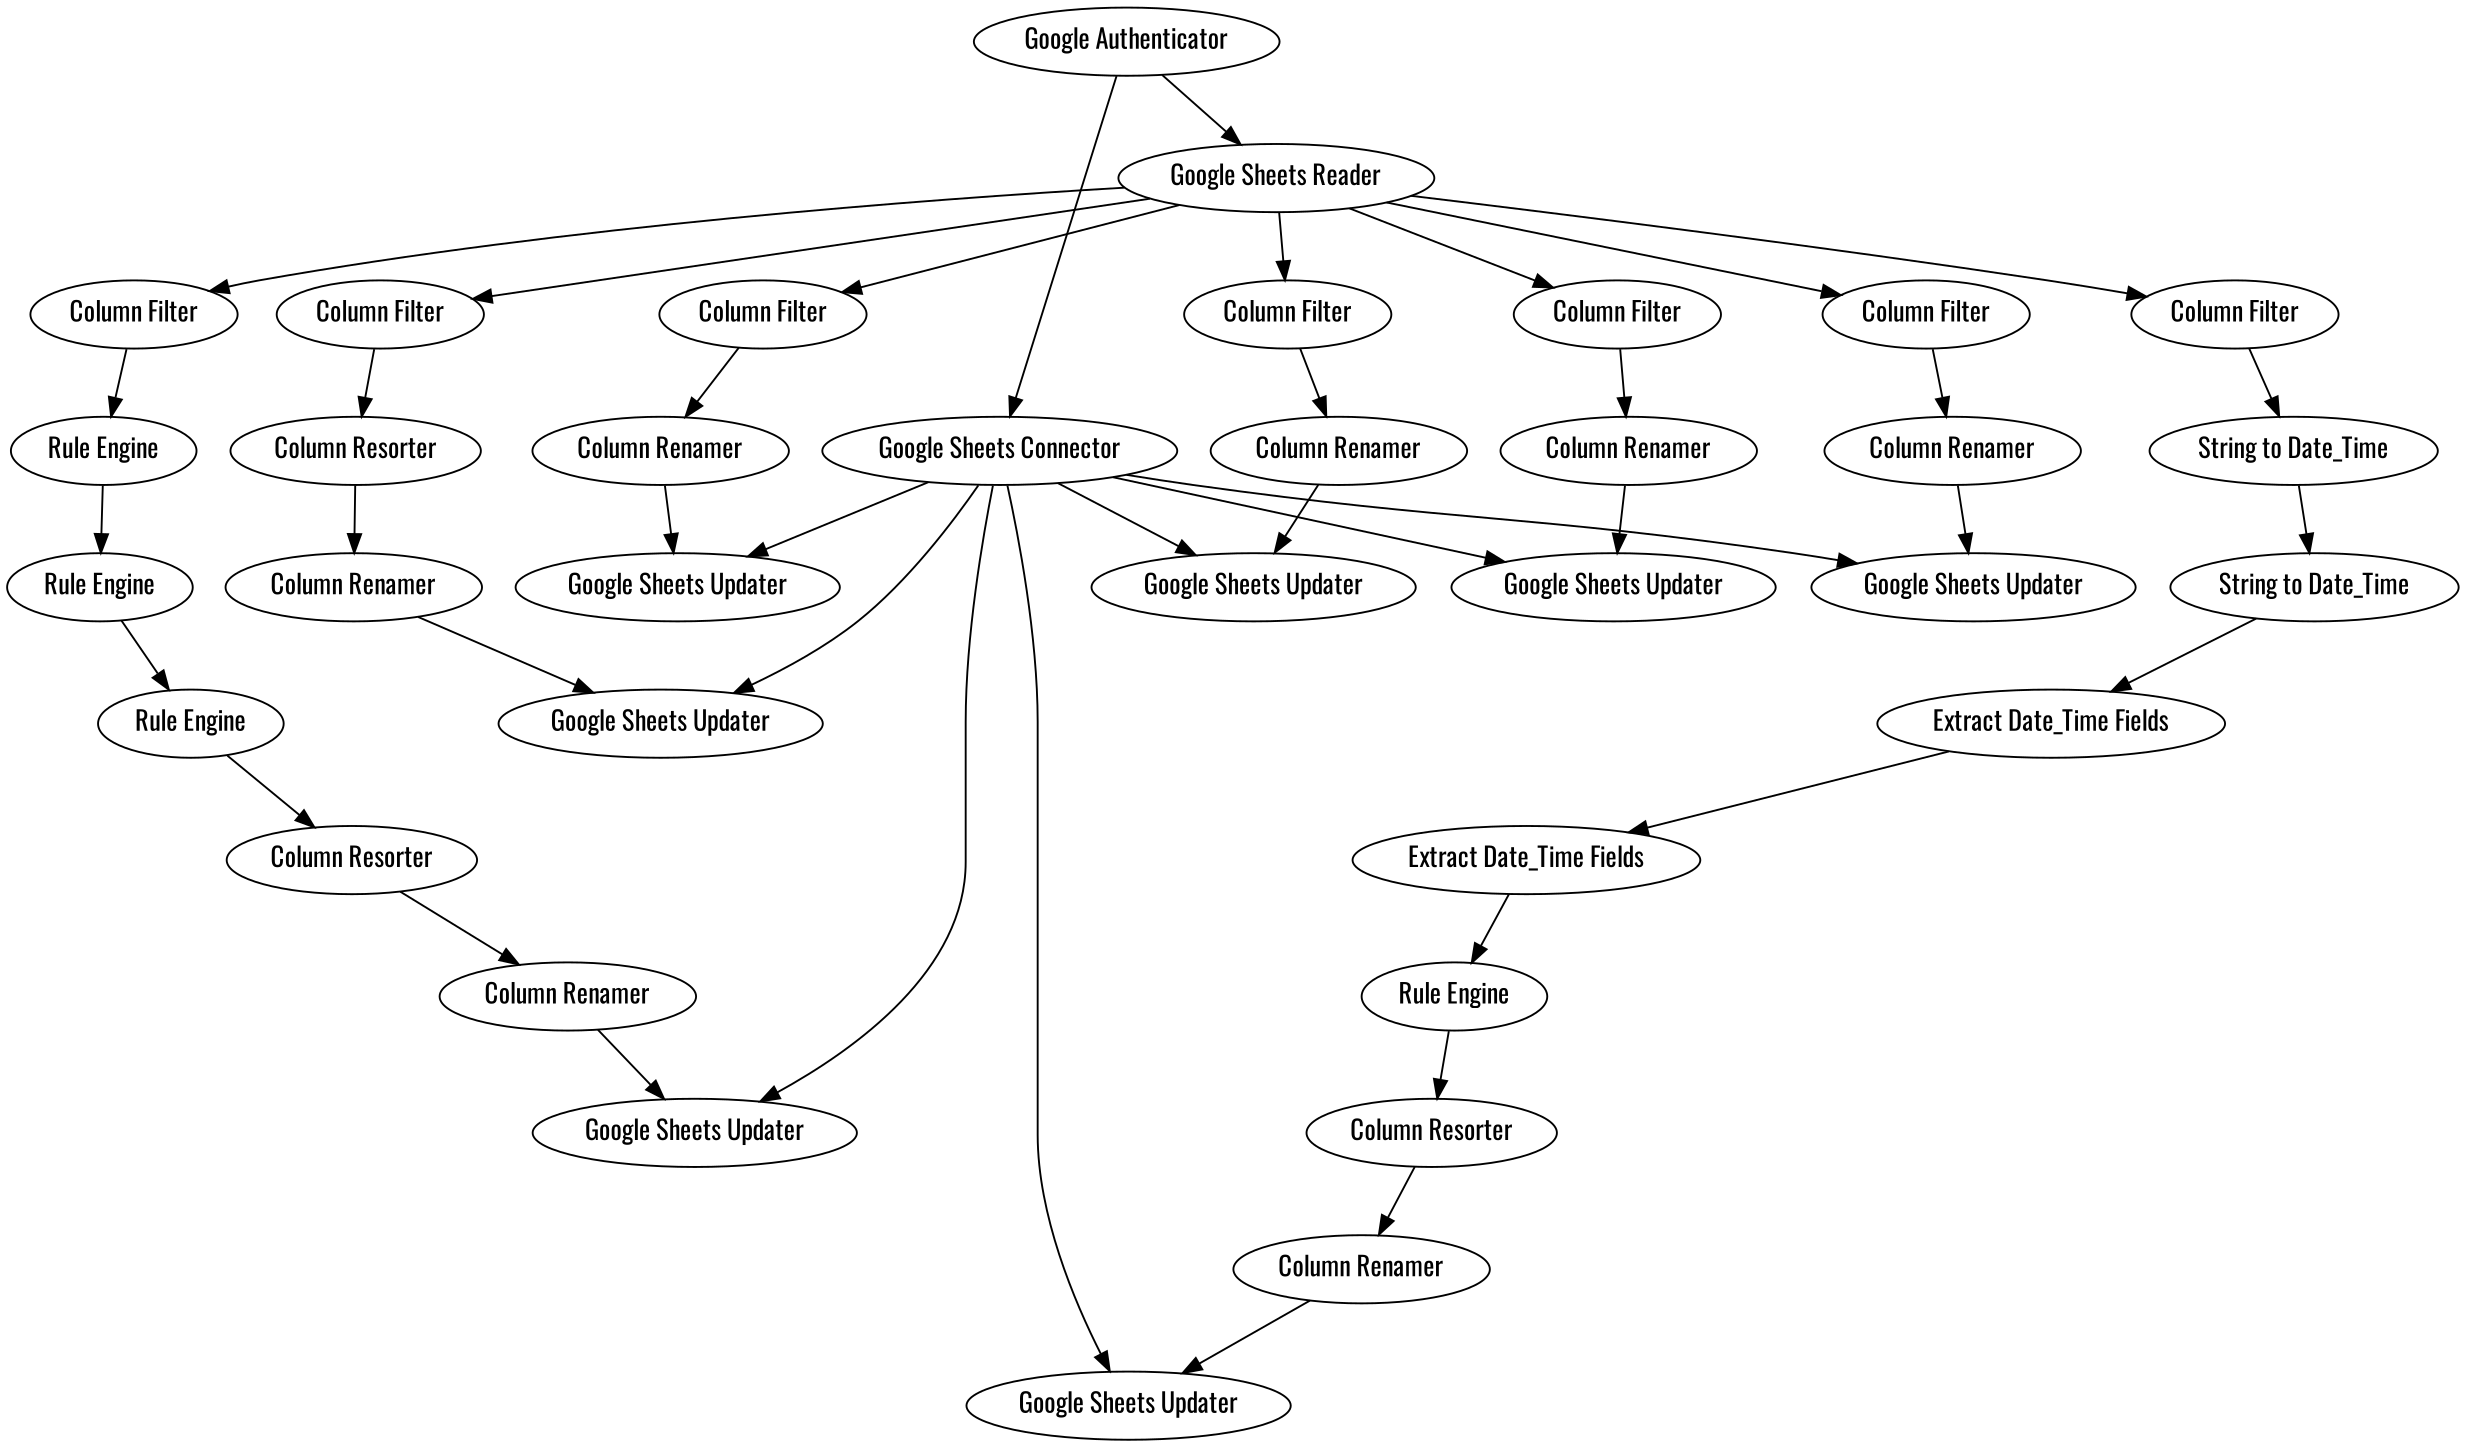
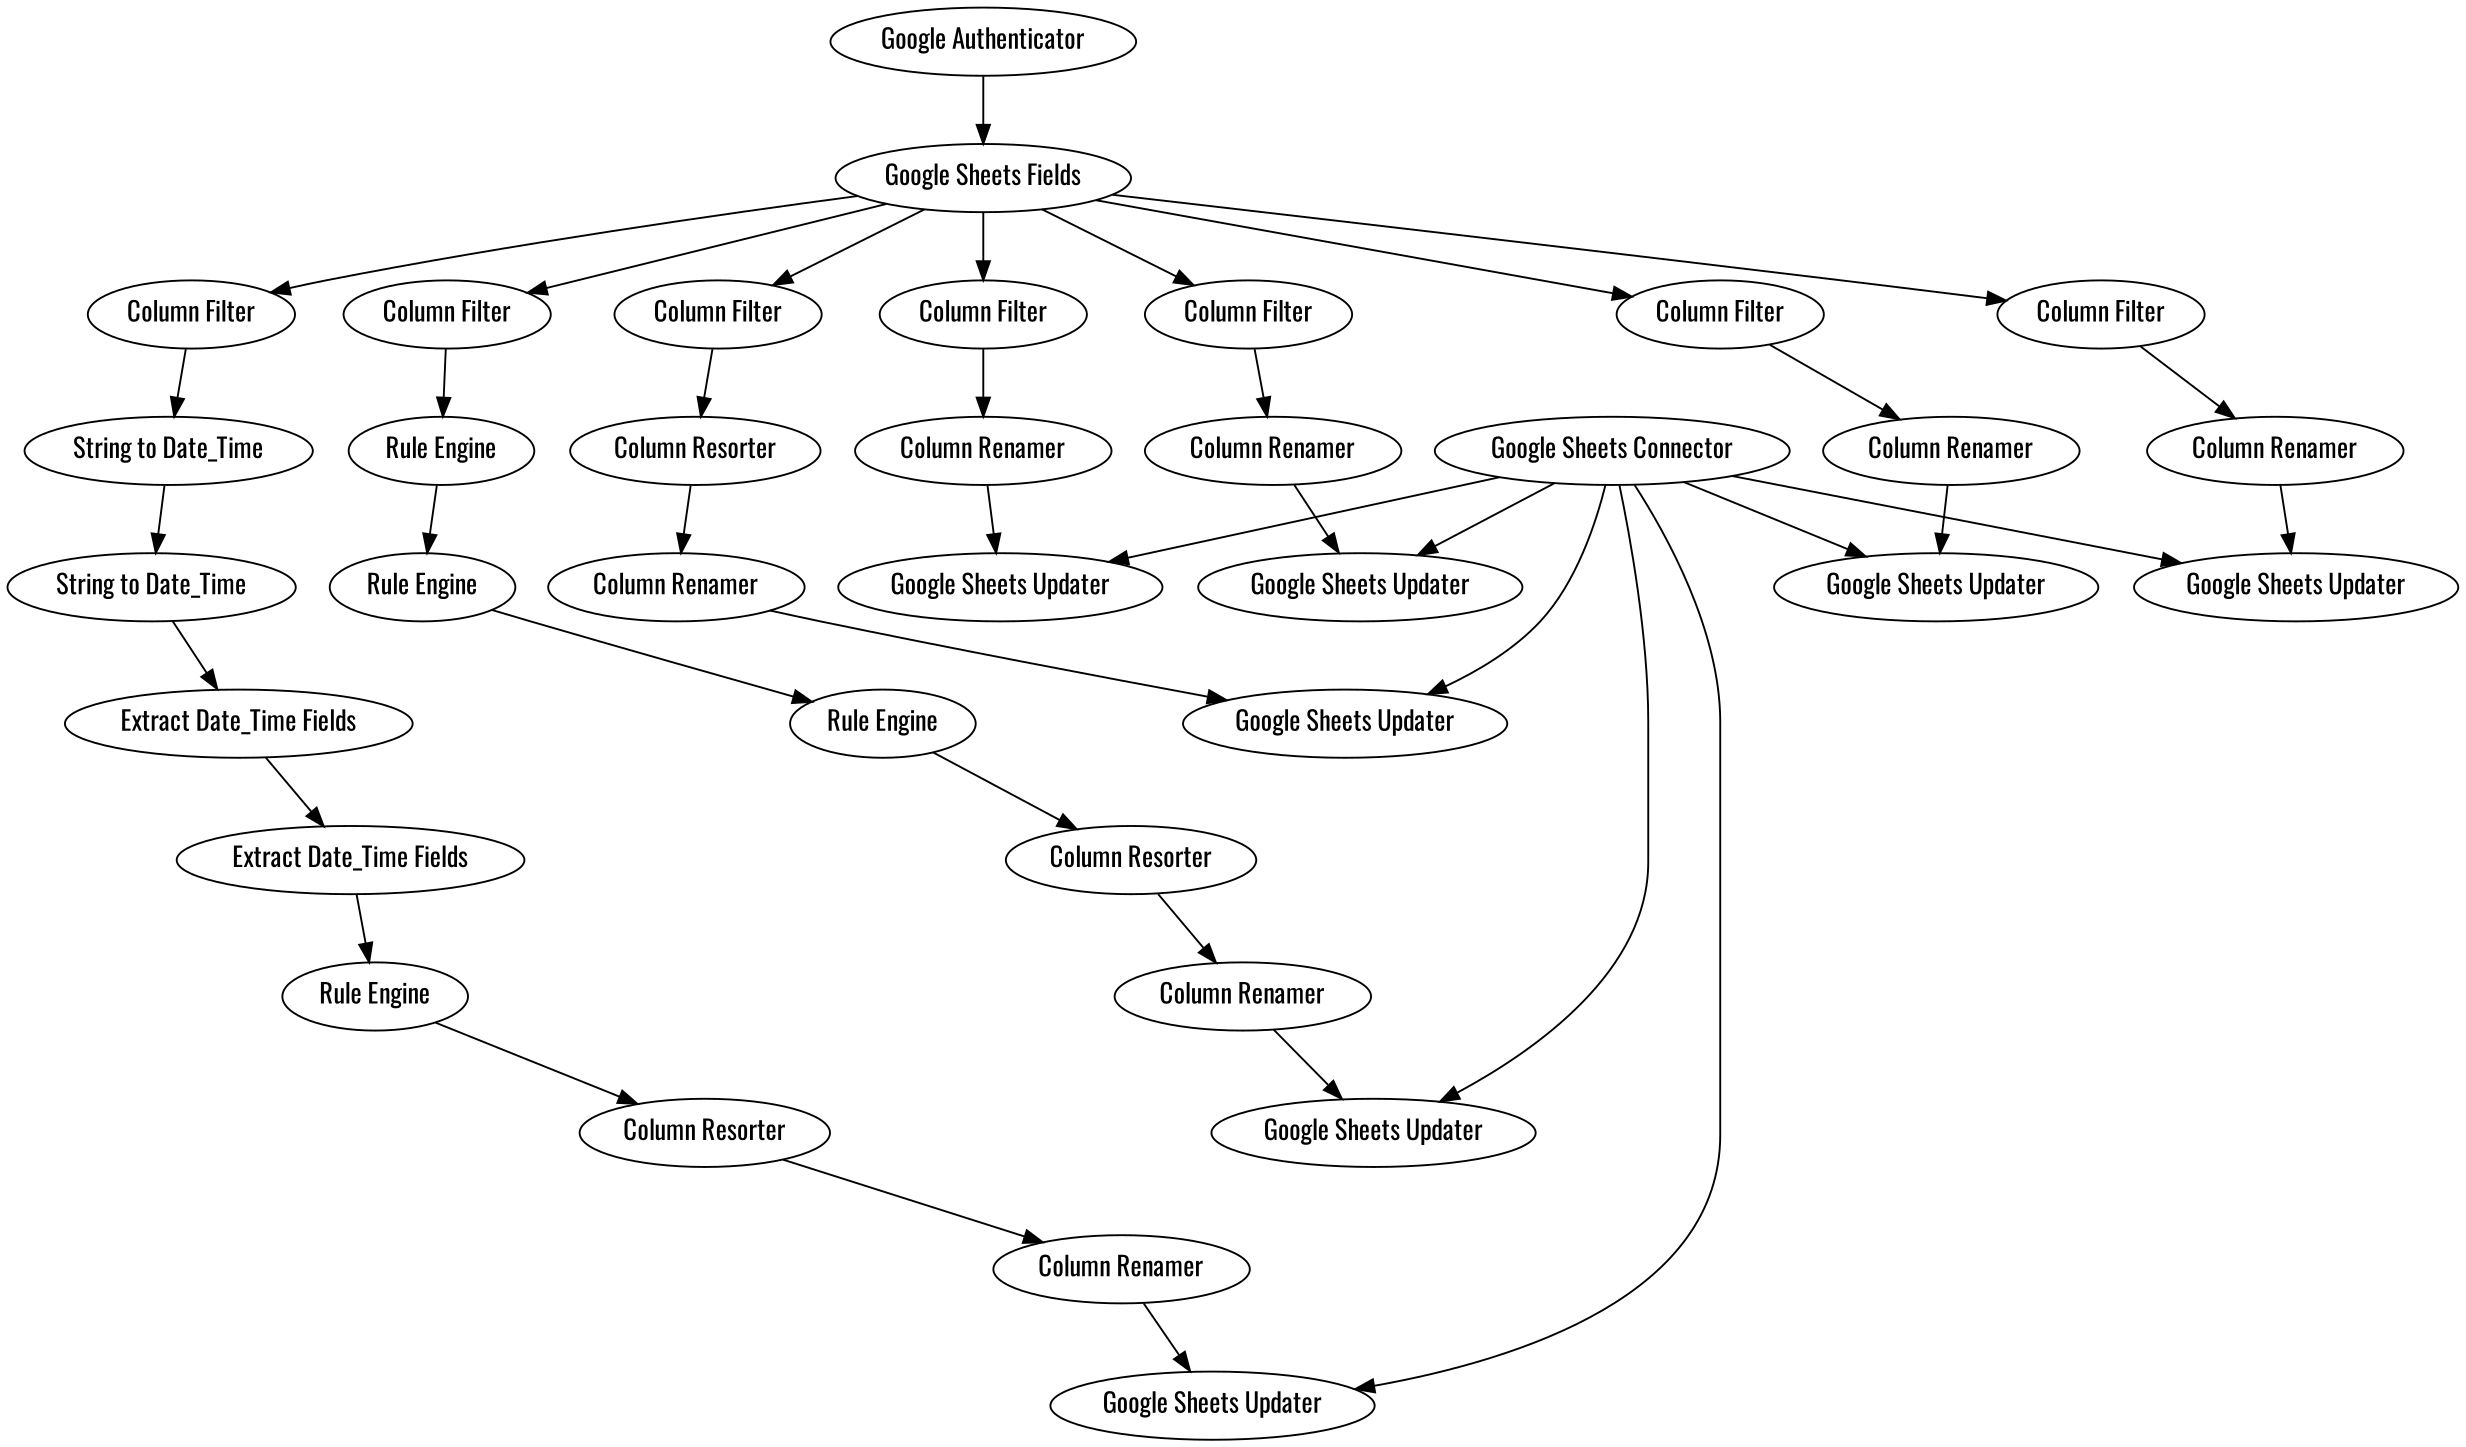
(1276, 178) -> (983, 178)
(1061, 253) -> none
